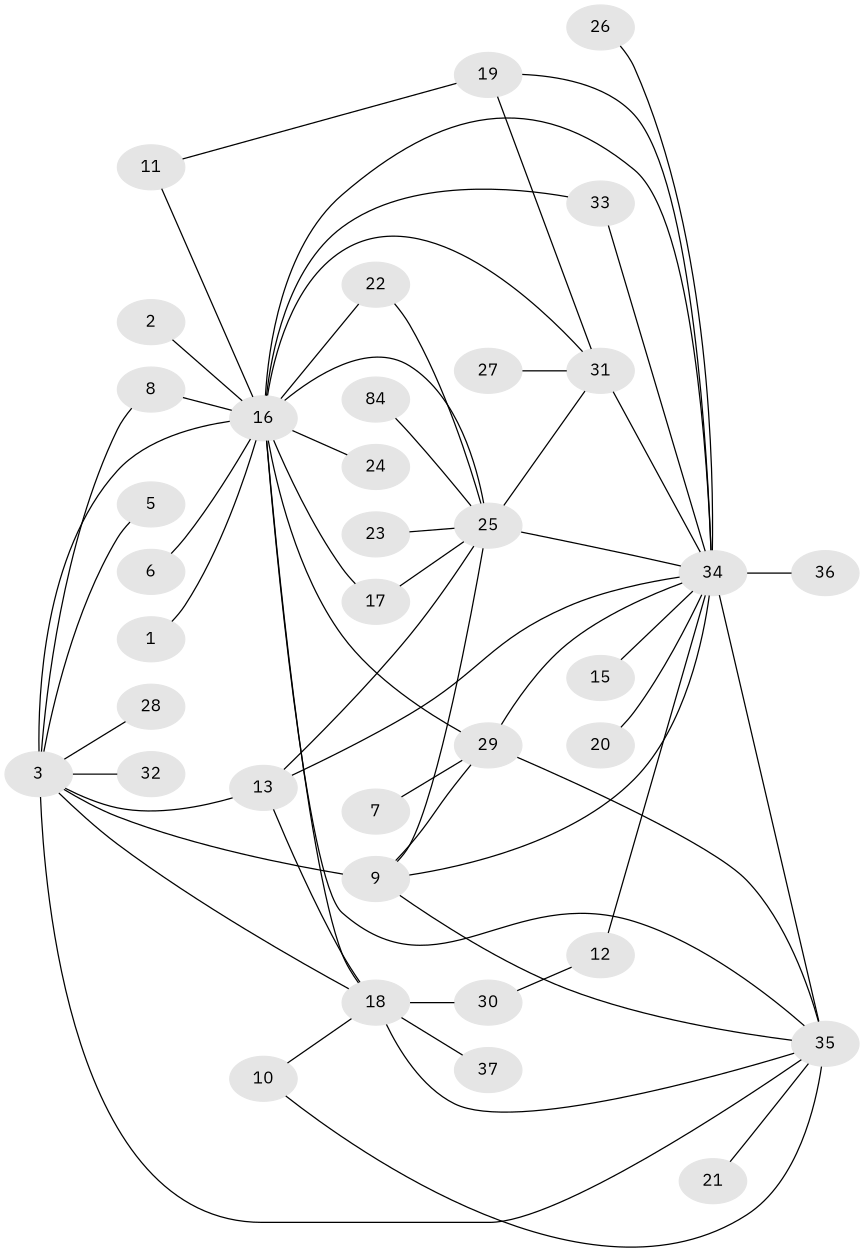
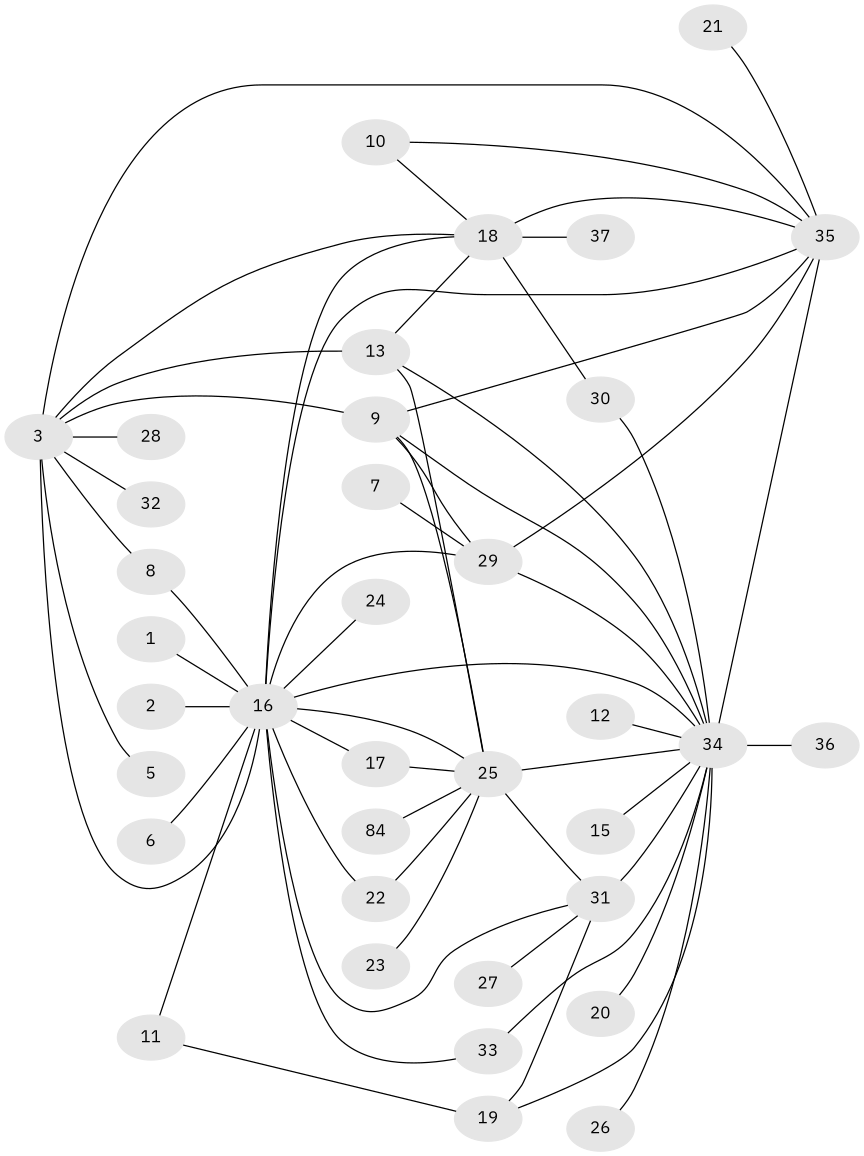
(554, 975) -> (680, 566)
